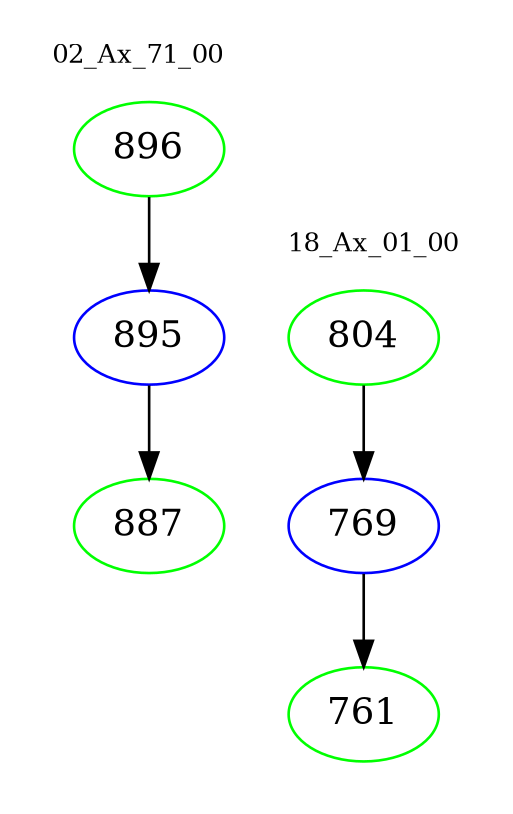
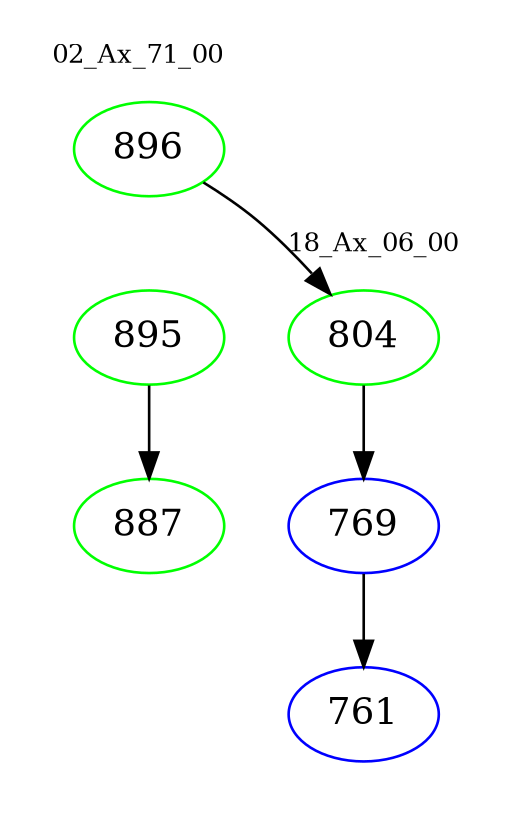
(149, 231) -> (285, 245)
(374, 245) -> (374, 245)
(149, 338) -> (149, 338)
(364, 714) -> (364, 714)
